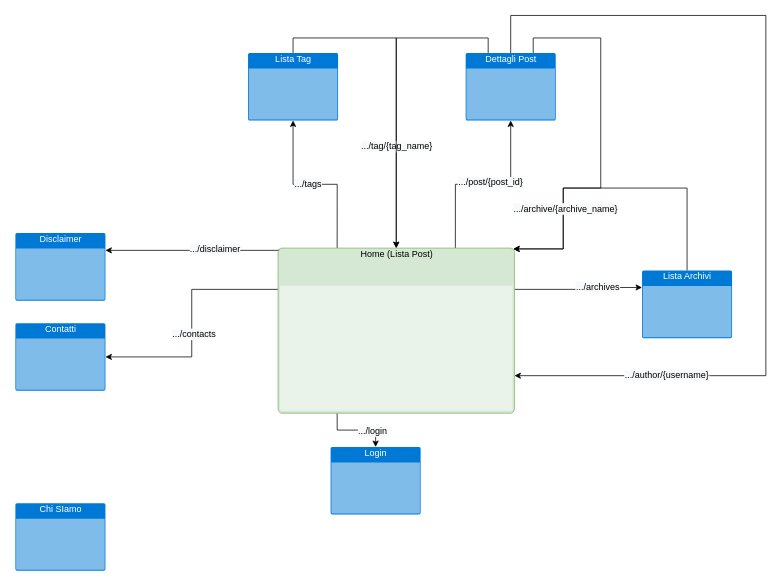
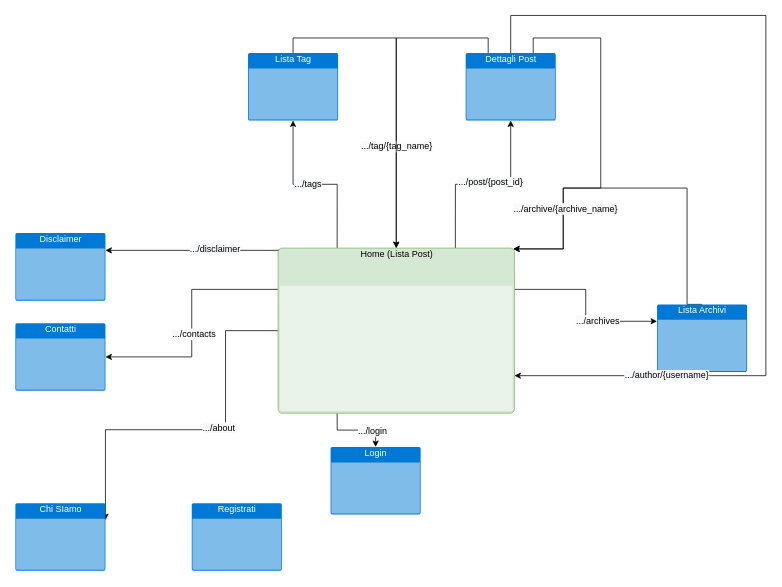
(687, 304) -> (702, 338)
none -> (198, 429)
none -> (237, 537)
